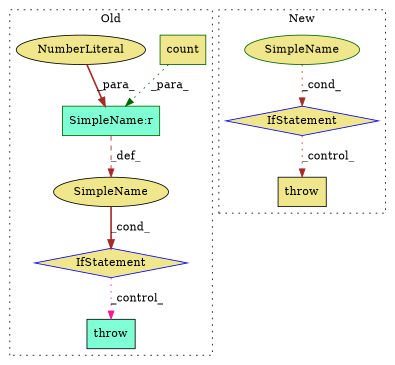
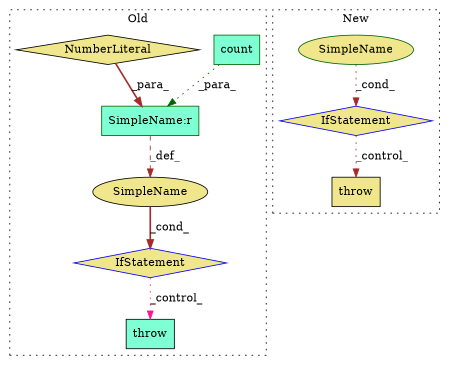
(81, 50) -> (108, 50)
(183, 50) -> (237, 50)
